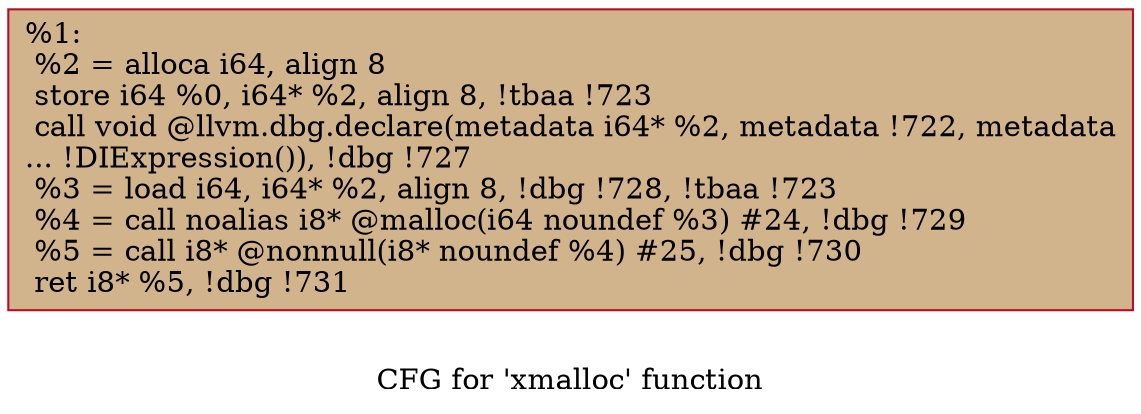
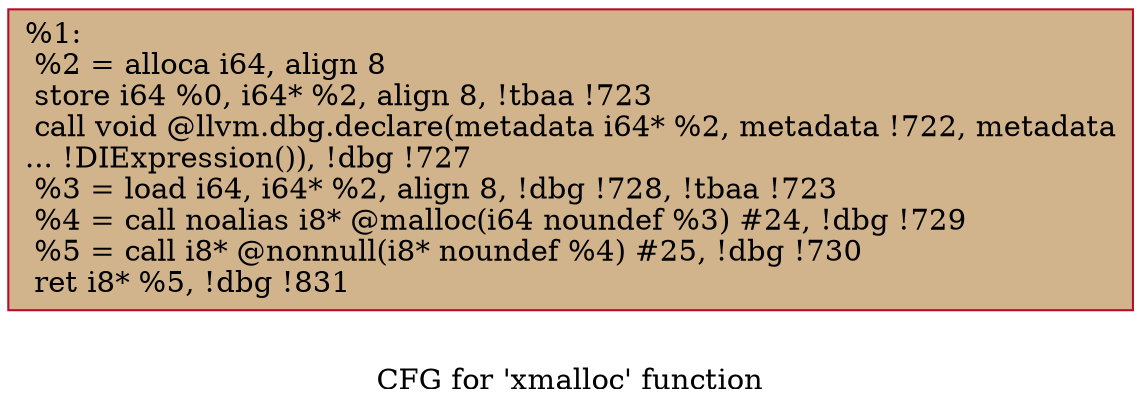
(188, 283) -> (188, 283)
